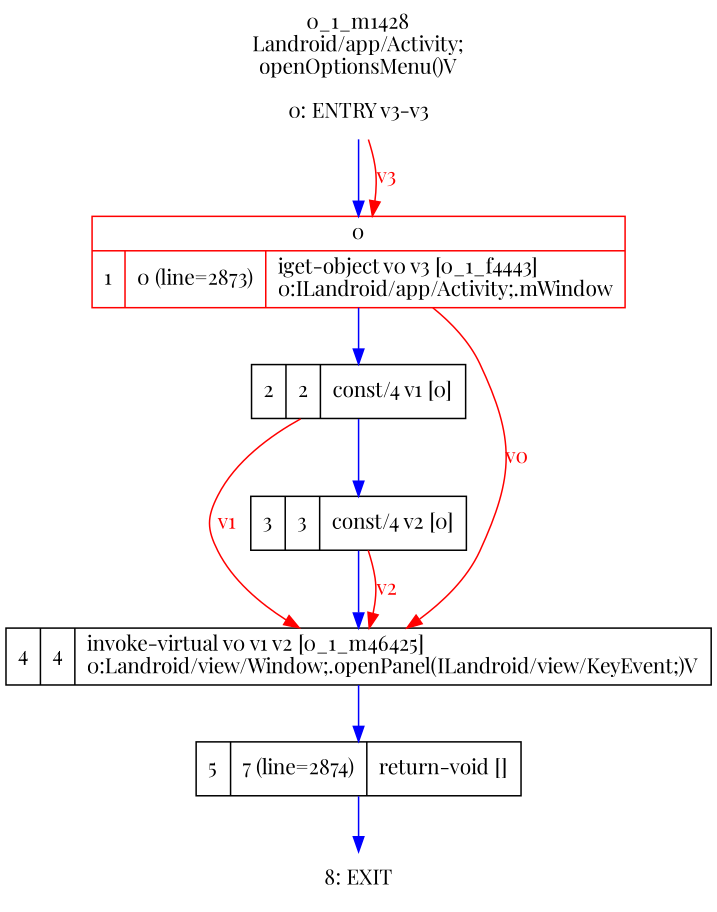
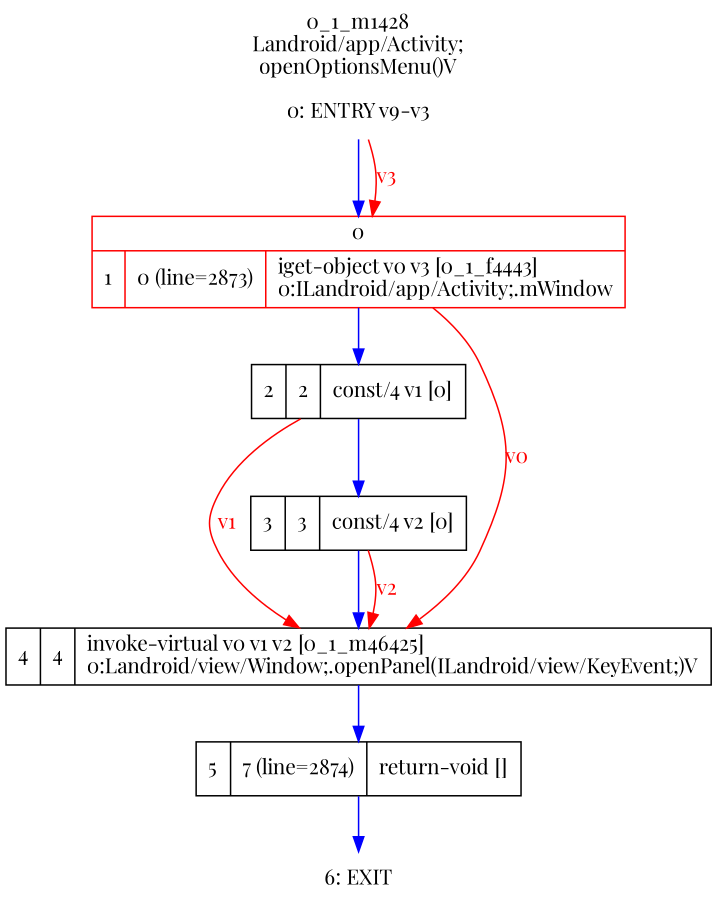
(359, 112) -> (359, 112)
(359, 879) -> (359, 879)
